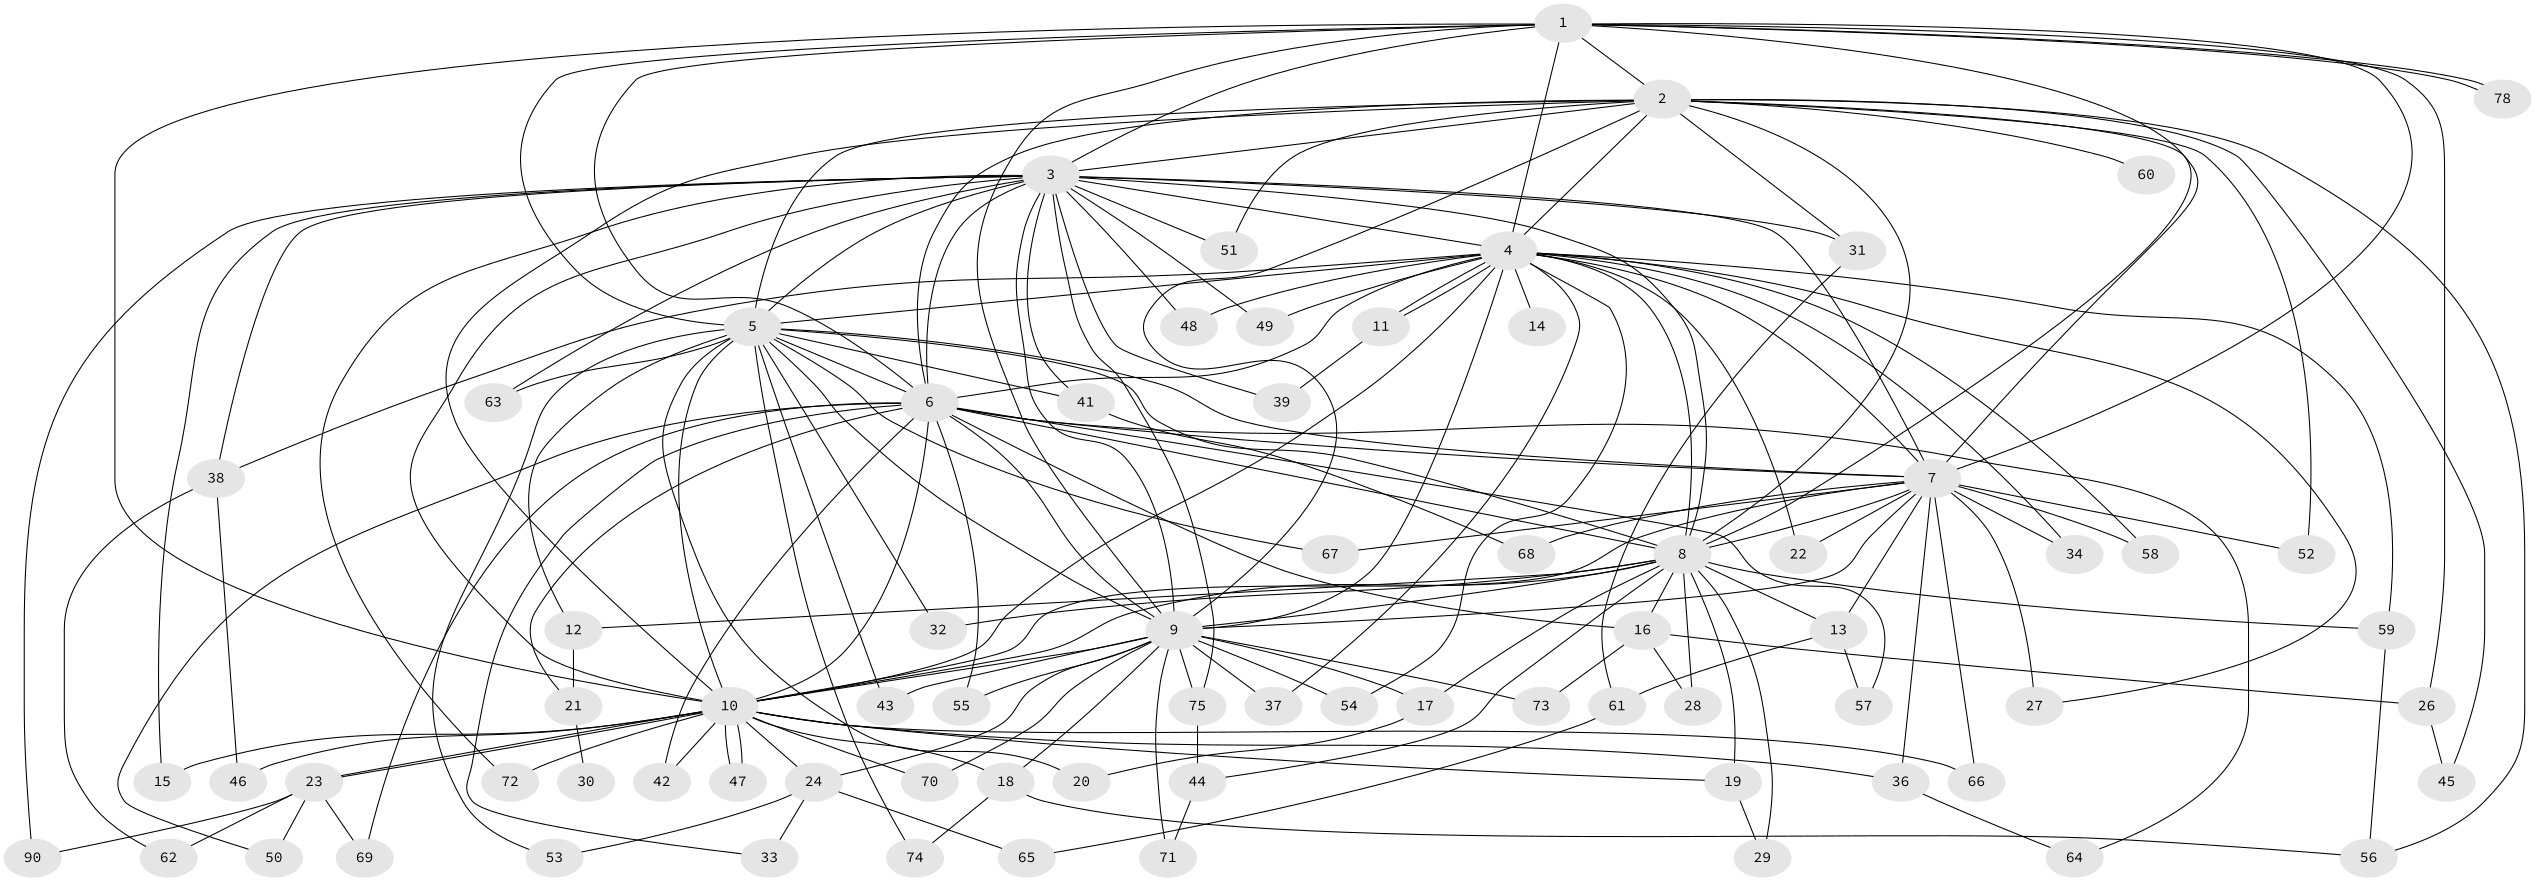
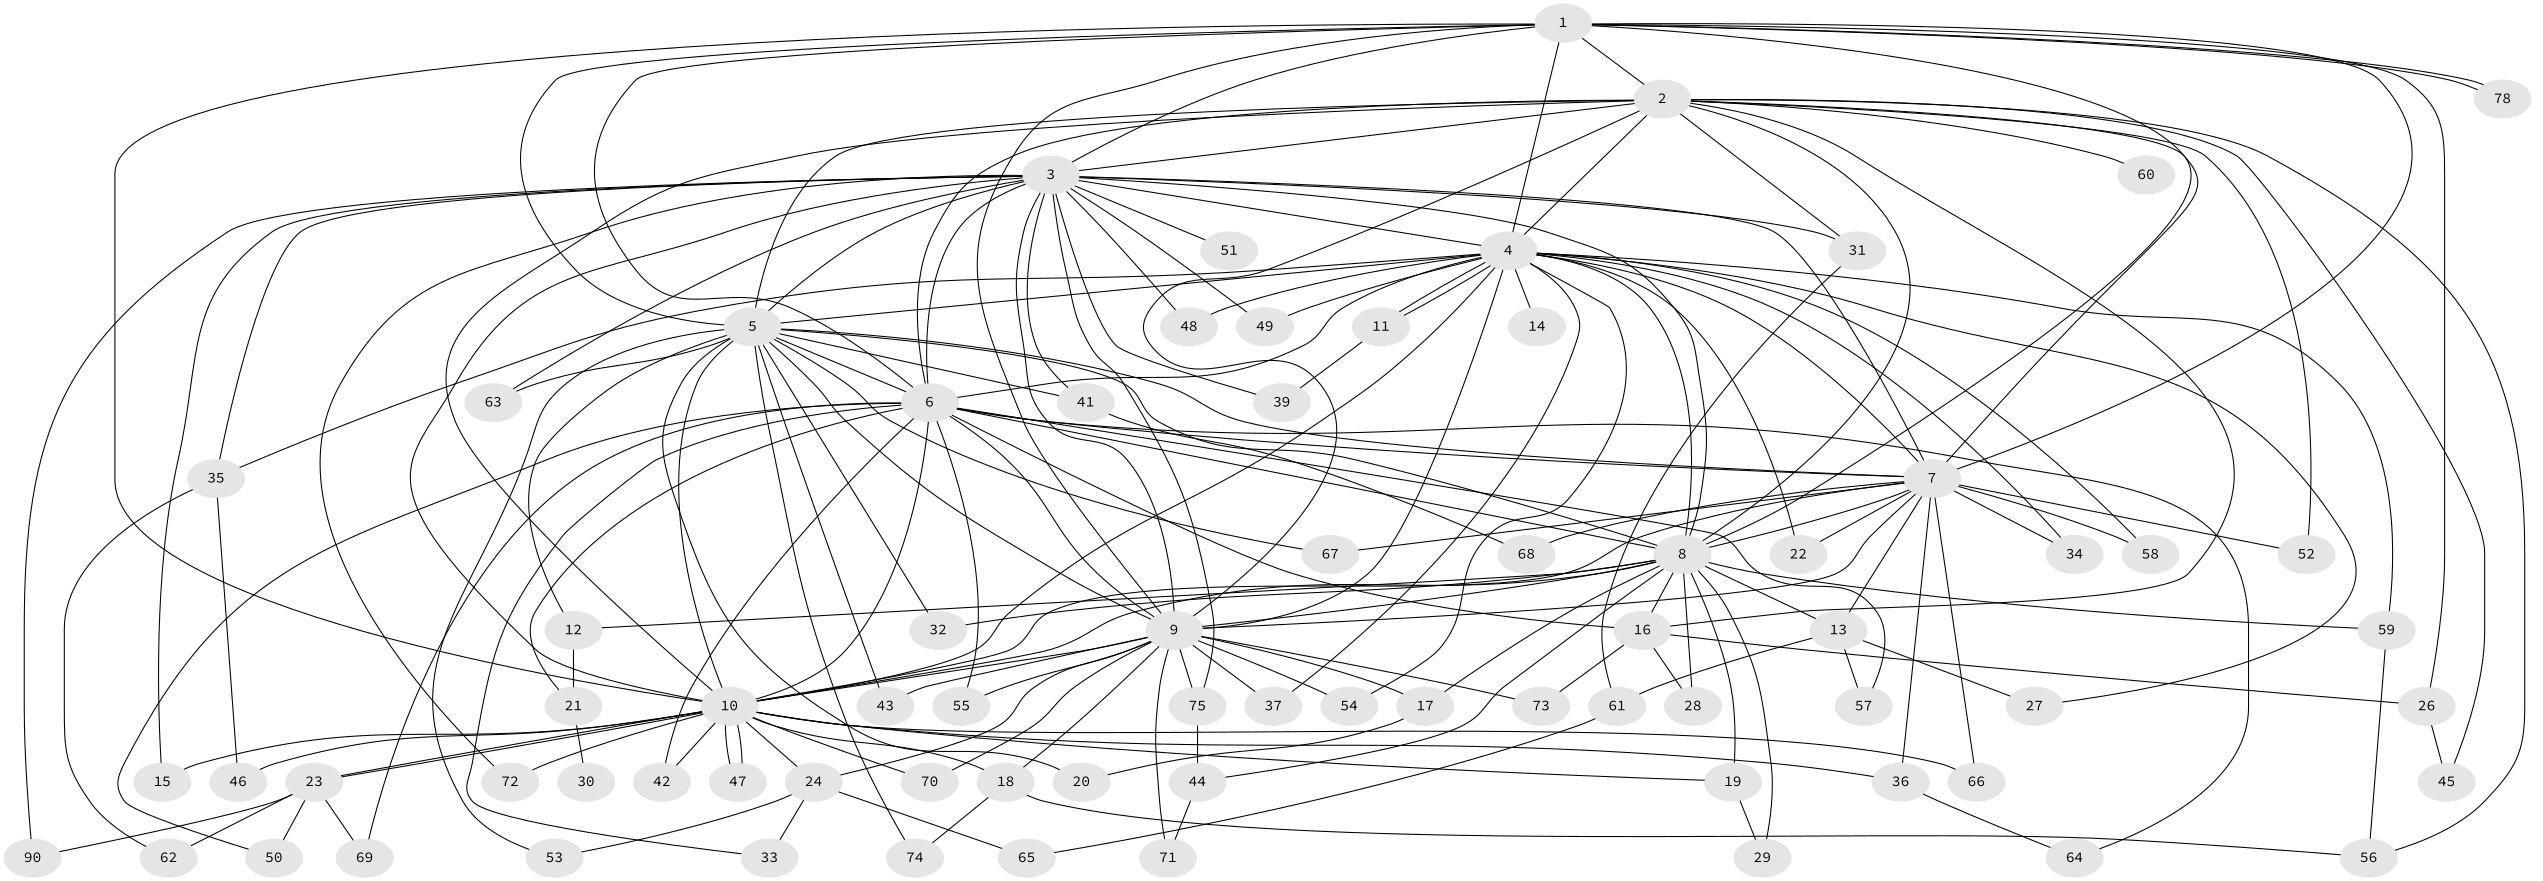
(1414, 123) -> (2230, 449)
(216, 479) -> (216, 479)
(2012, 581) -> (1940, 670)
